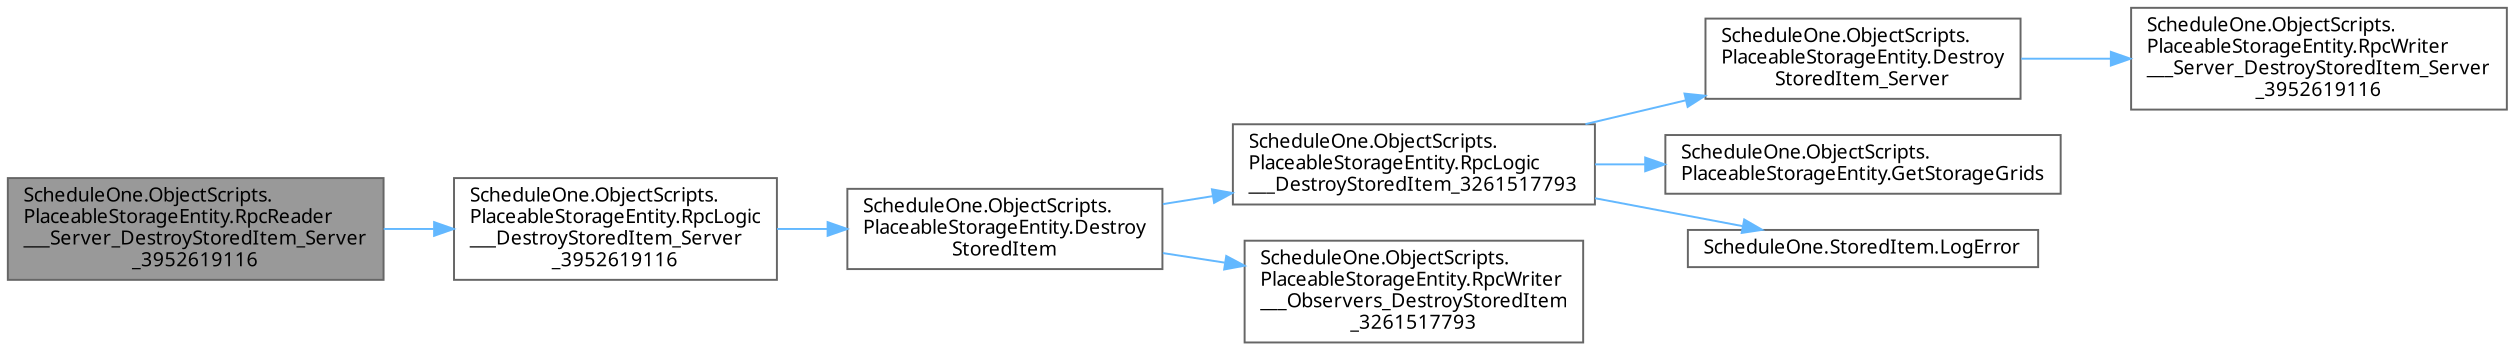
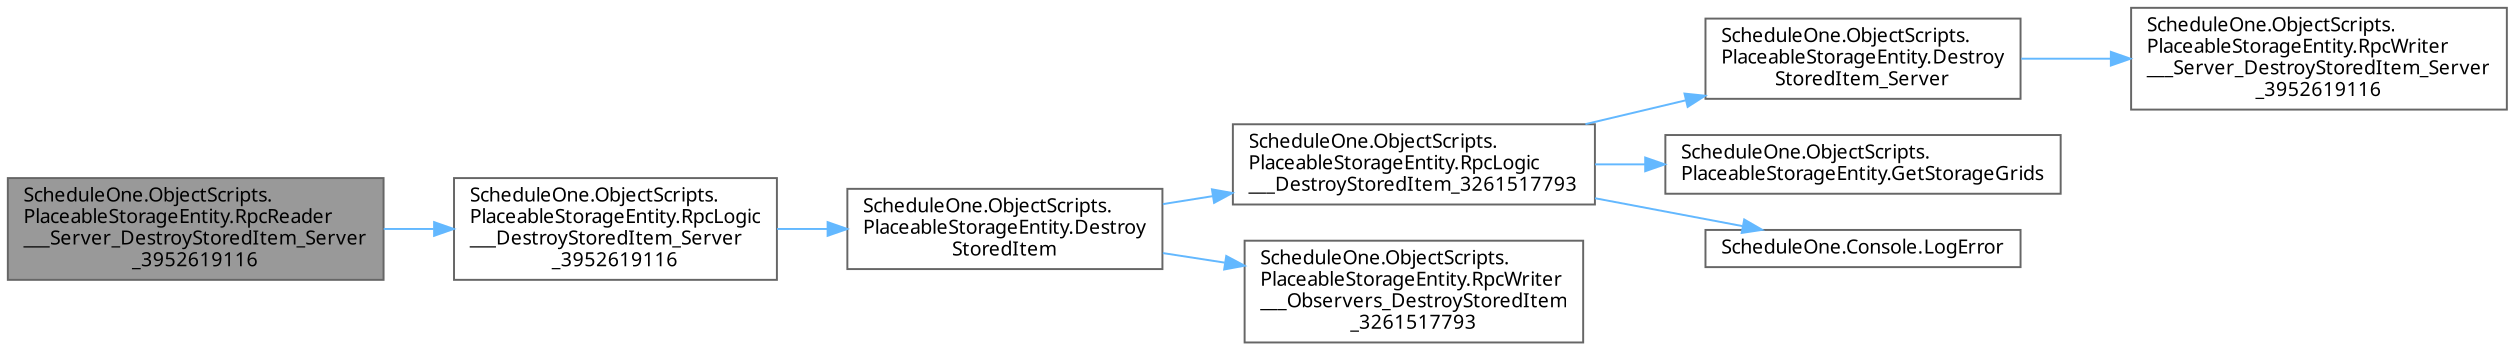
(1863, 249) -> (1863, 249)
